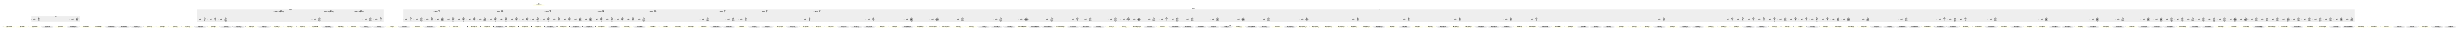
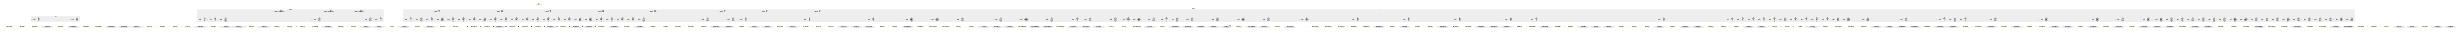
(1303, 27) -> none
